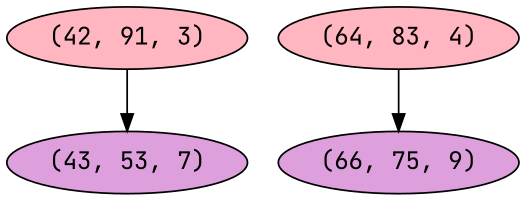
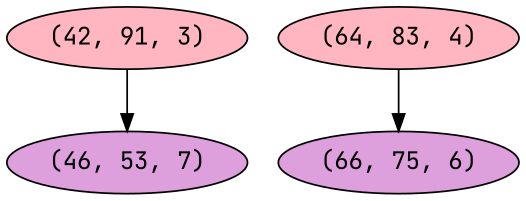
(127, 163) -> (127, 163)
(399, 163) -> (399, 163)
